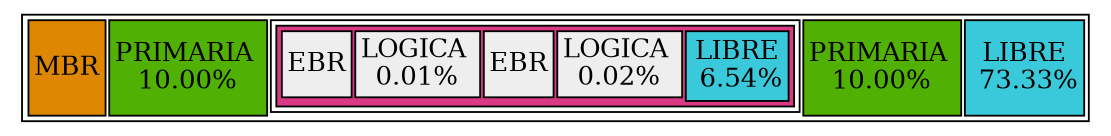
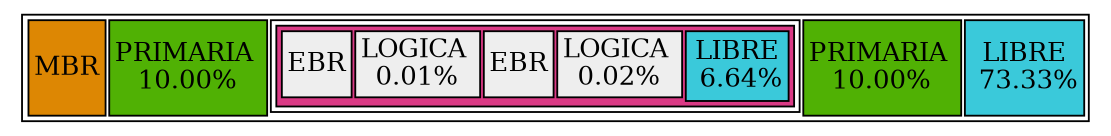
(737, 79) -> (737, 79)
